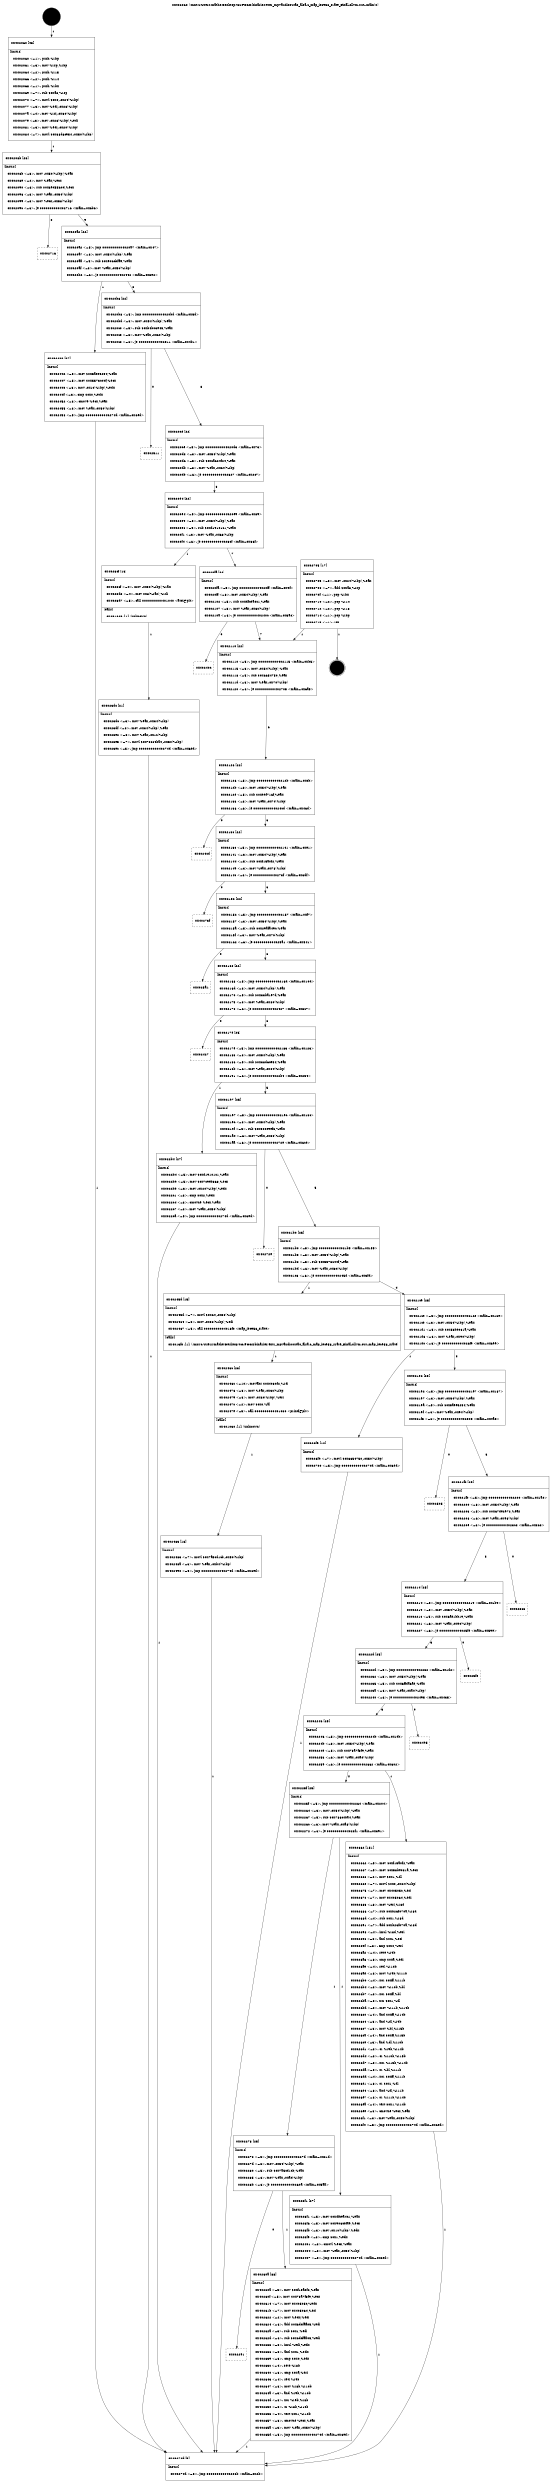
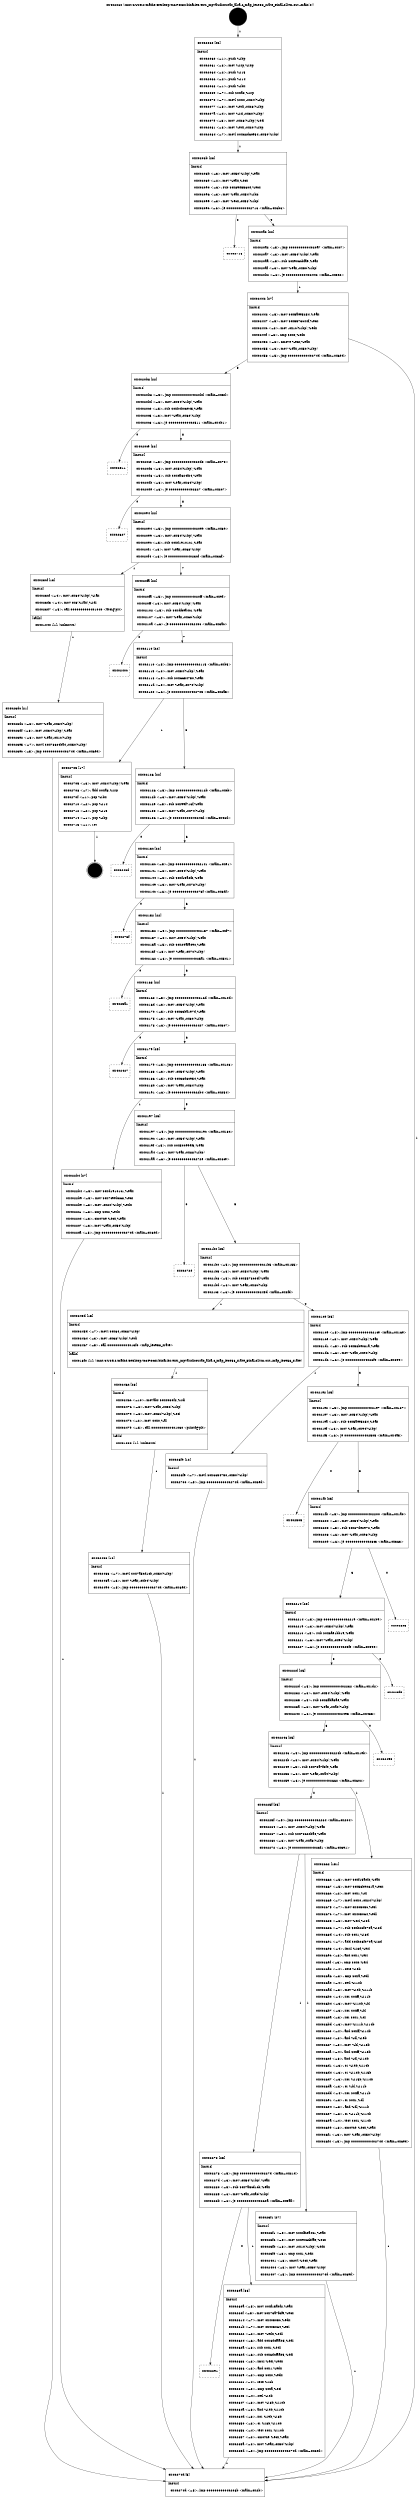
(131, 286) -> (237, 366)
none -> (117, 535)
(300, 634) -> (142, 729)
